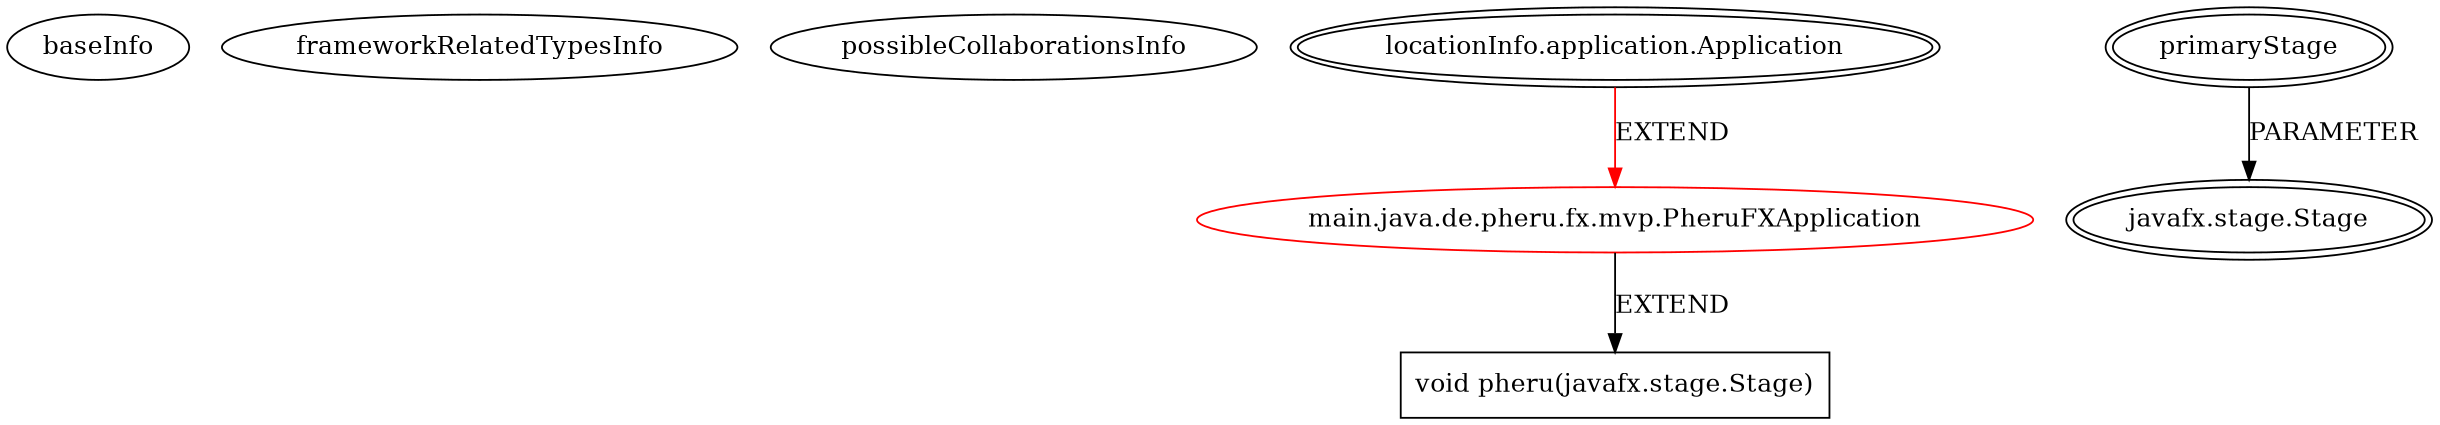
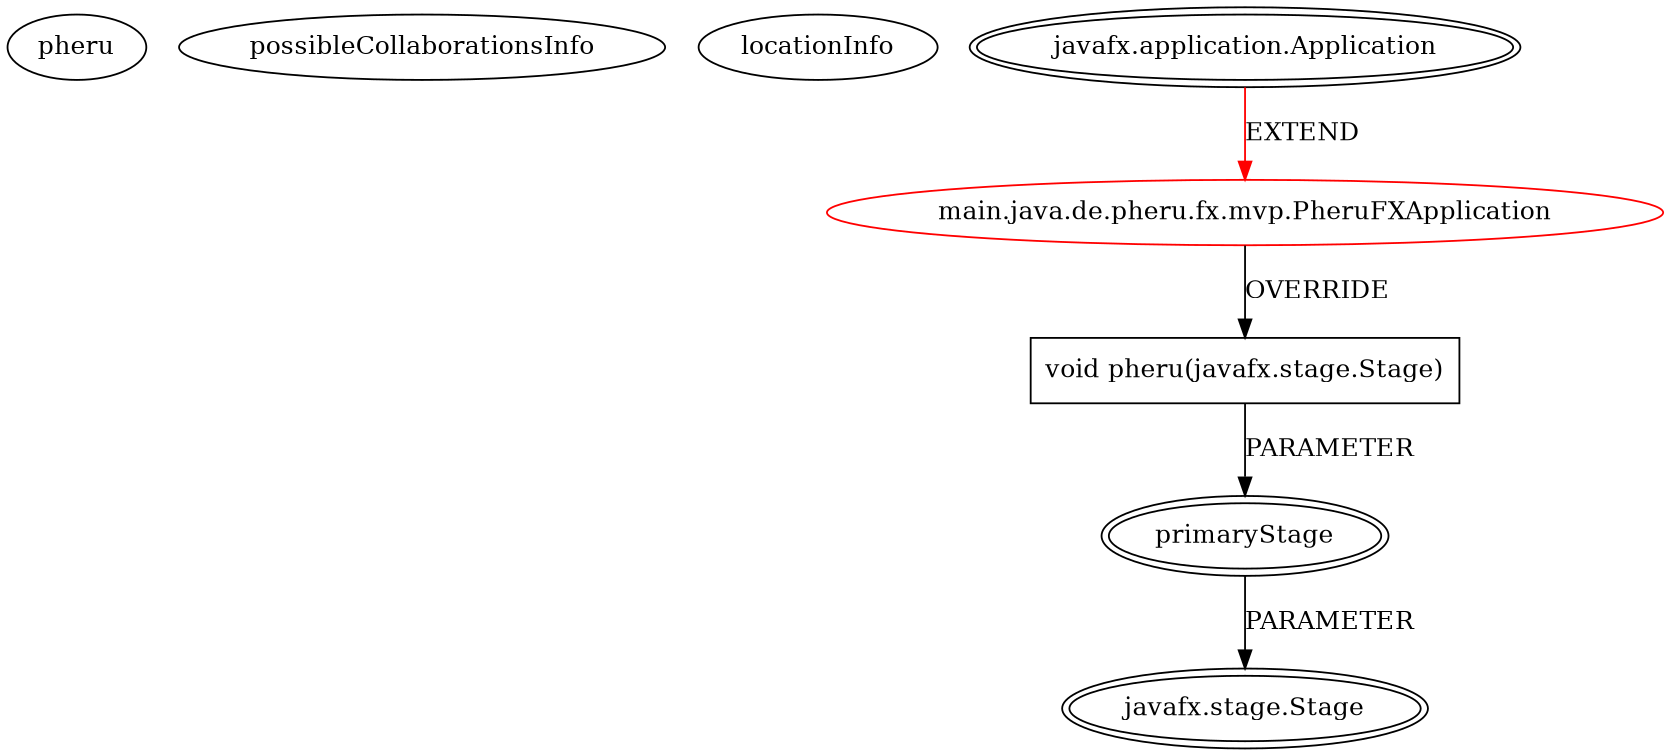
(98, 47) -> (77, 47)
(480, 47) -> none
none -> (818, 47)
(1615, 47) -> (1245, 47)
(1673, 306) -> (1318, 292)
none -> (1245, 440)
